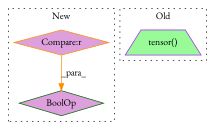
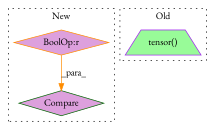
(61, 43) -> (61, 43)
(61, 103) -> (61, 103)
